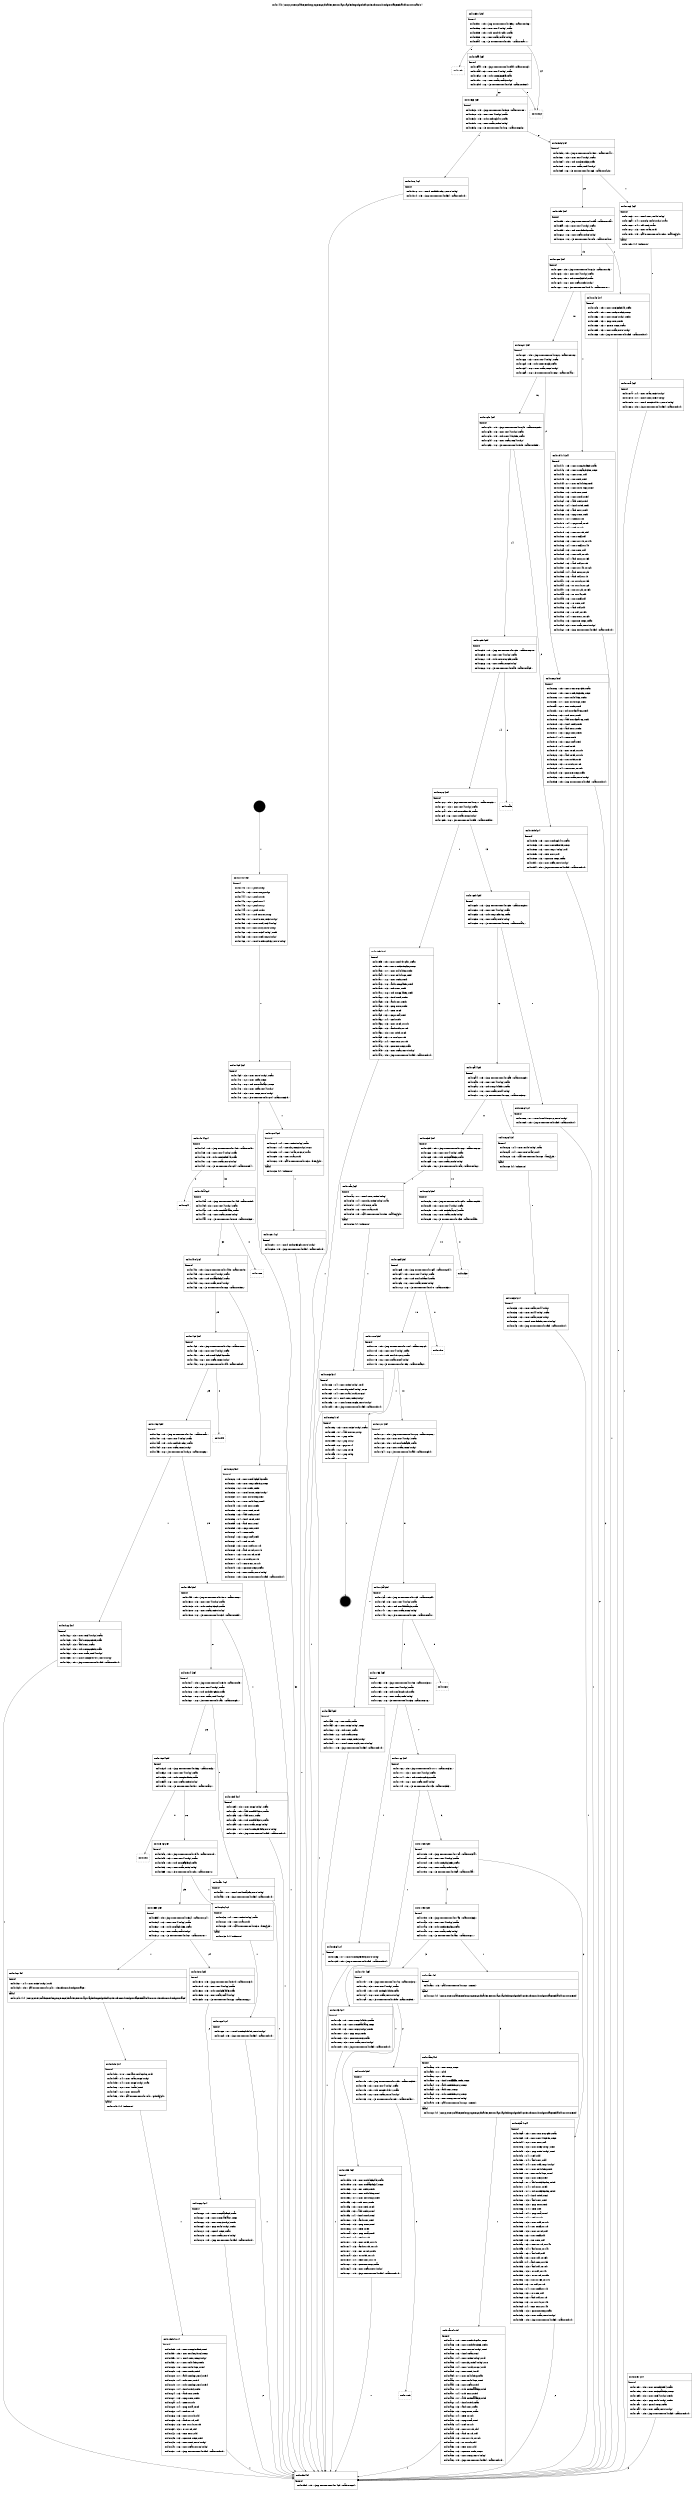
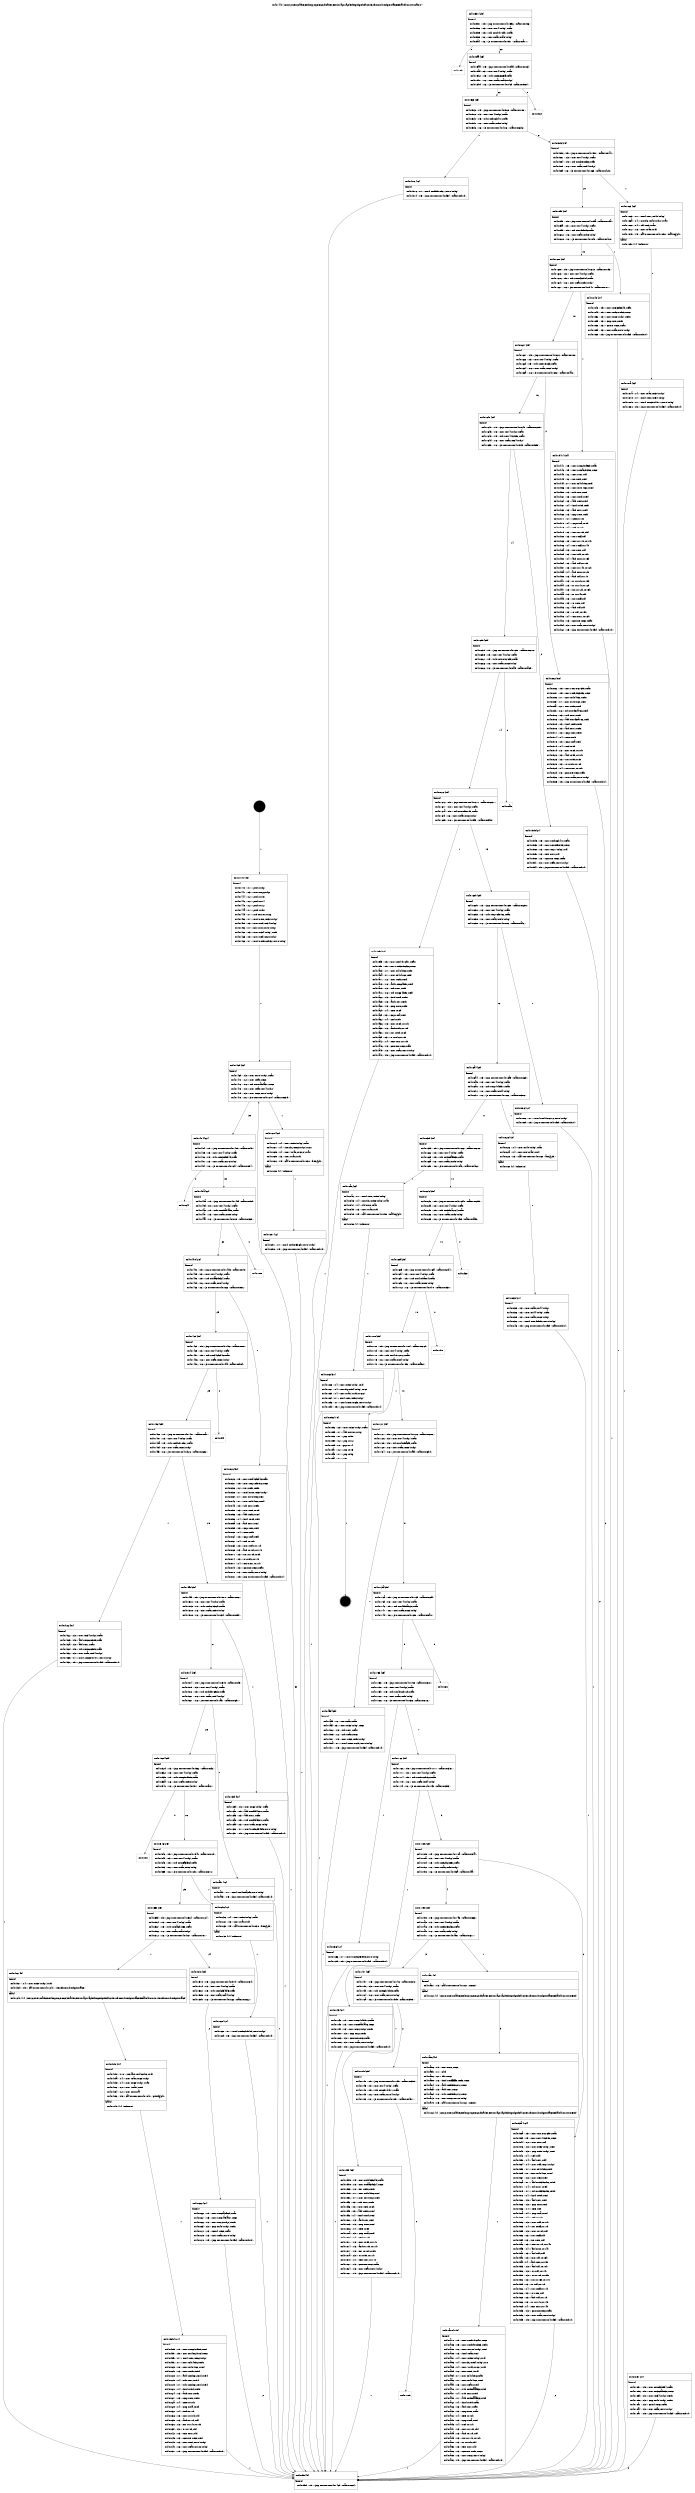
(539, 76) -> (499, 49)
none -> (241, 1118)
